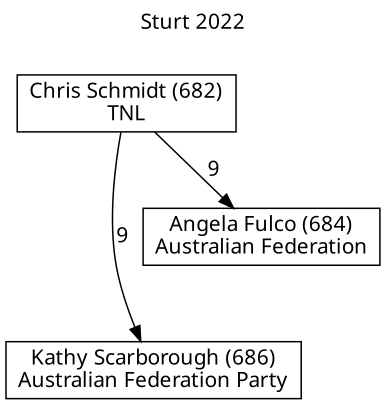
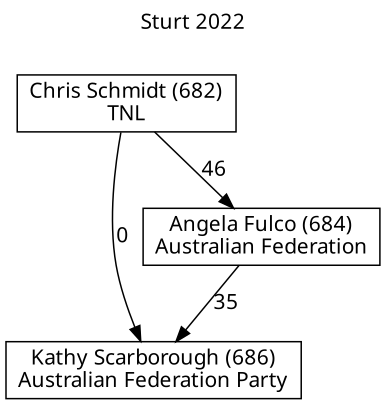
(214, 170) -> (214, 170)
(123, 237) -> (123, 237)
none -> (212, 298)
